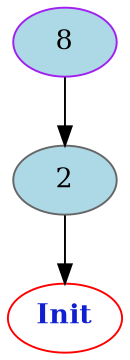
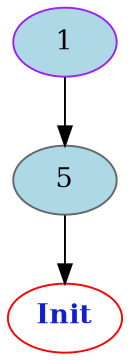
(65, 42) -> (65, 42)
(65, 180) -> (65, 180)
